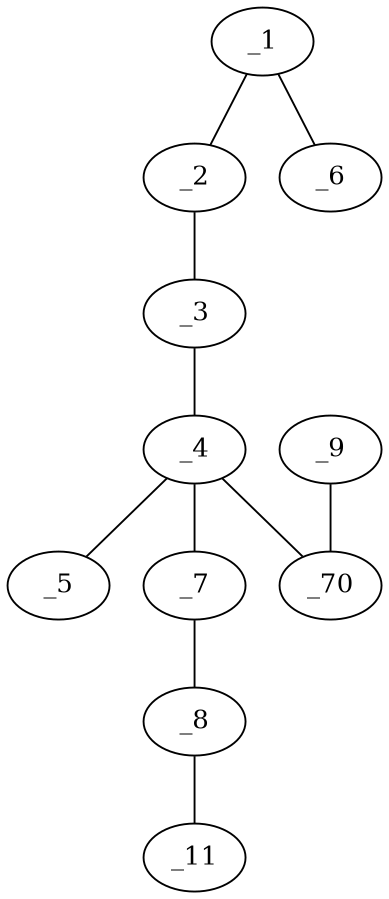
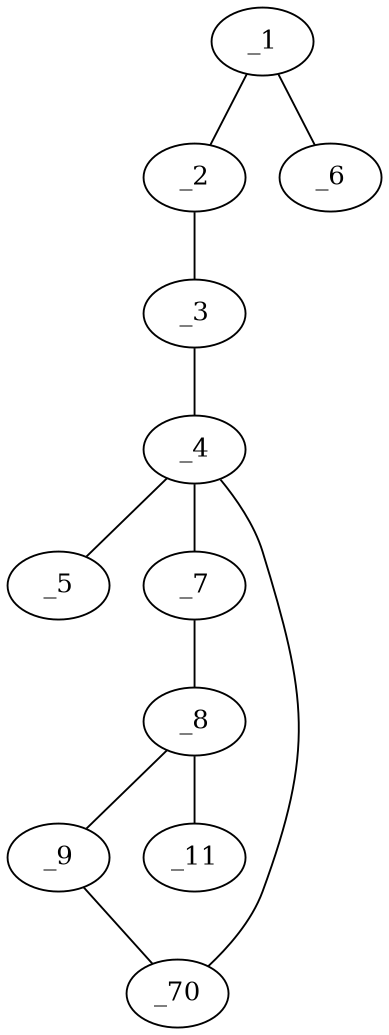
none -> (127, 789)
